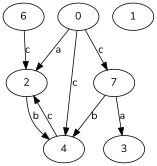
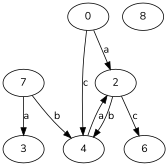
(133, 17) -> (143, 17)
(25, 46) -> (129, 112)
(94, 47) -> none
(50, 116) -> (101, 116)
